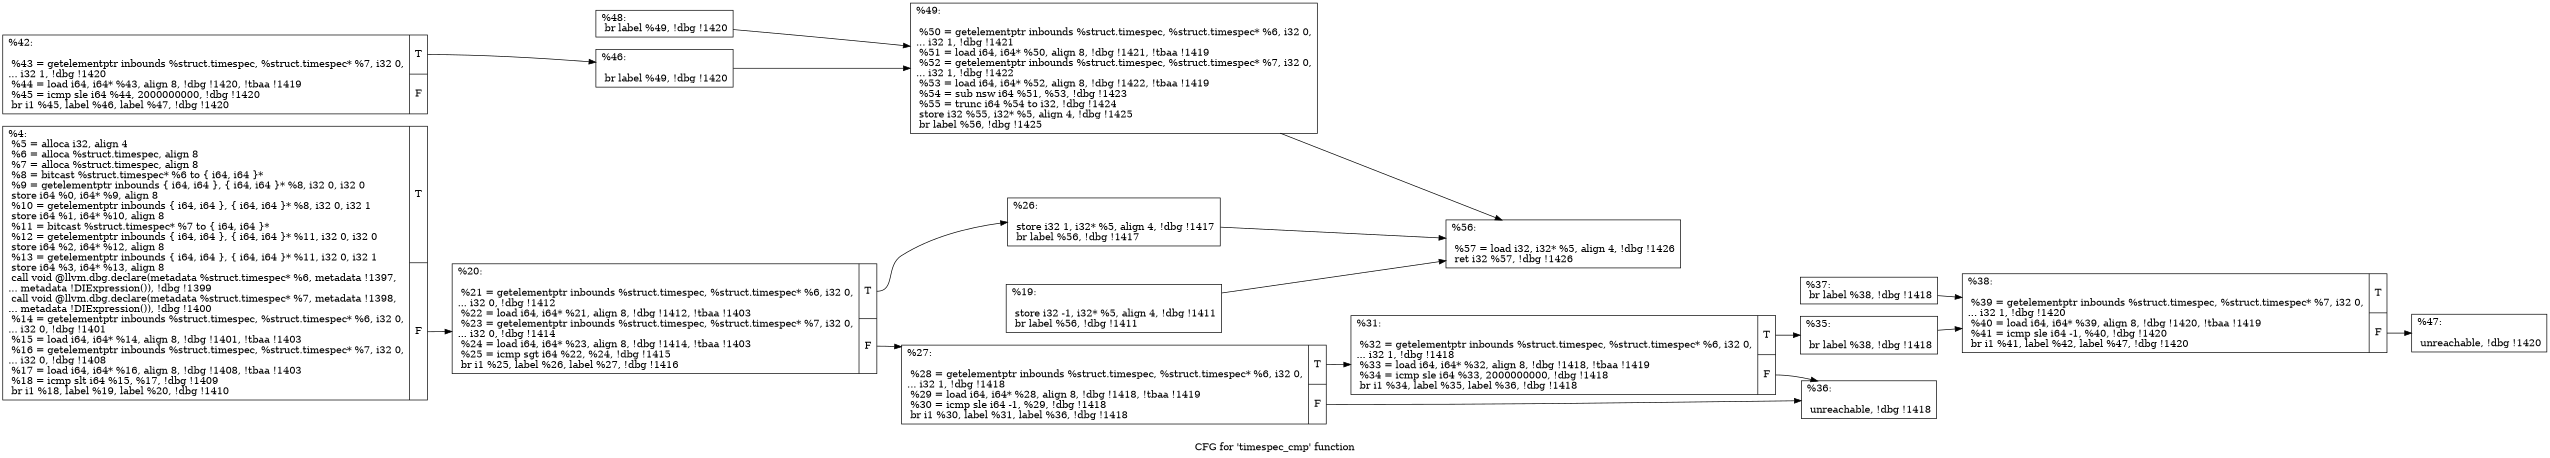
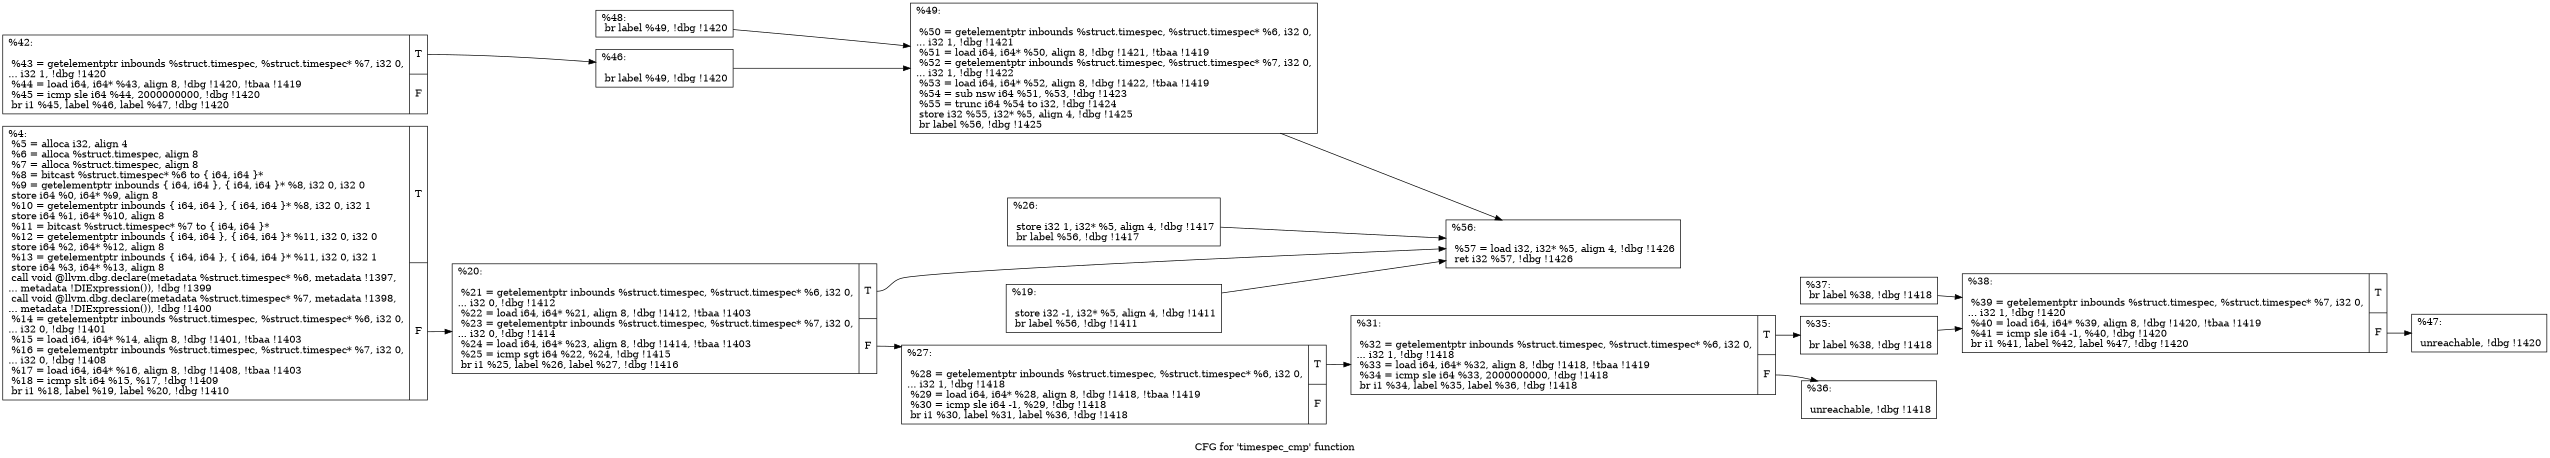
(927, 242) -> (1156, 262)
(1560, 403) -> none
